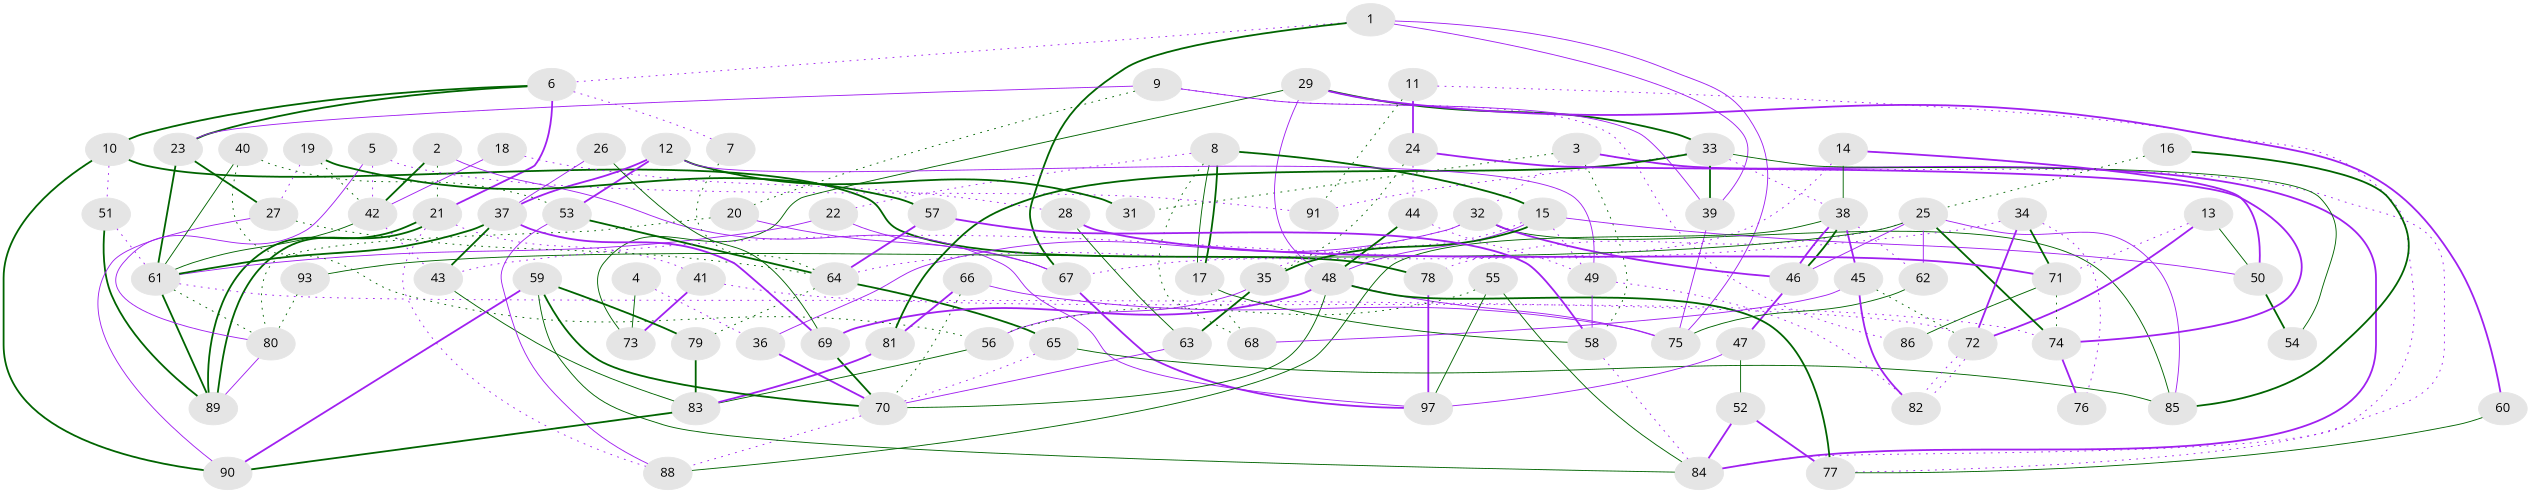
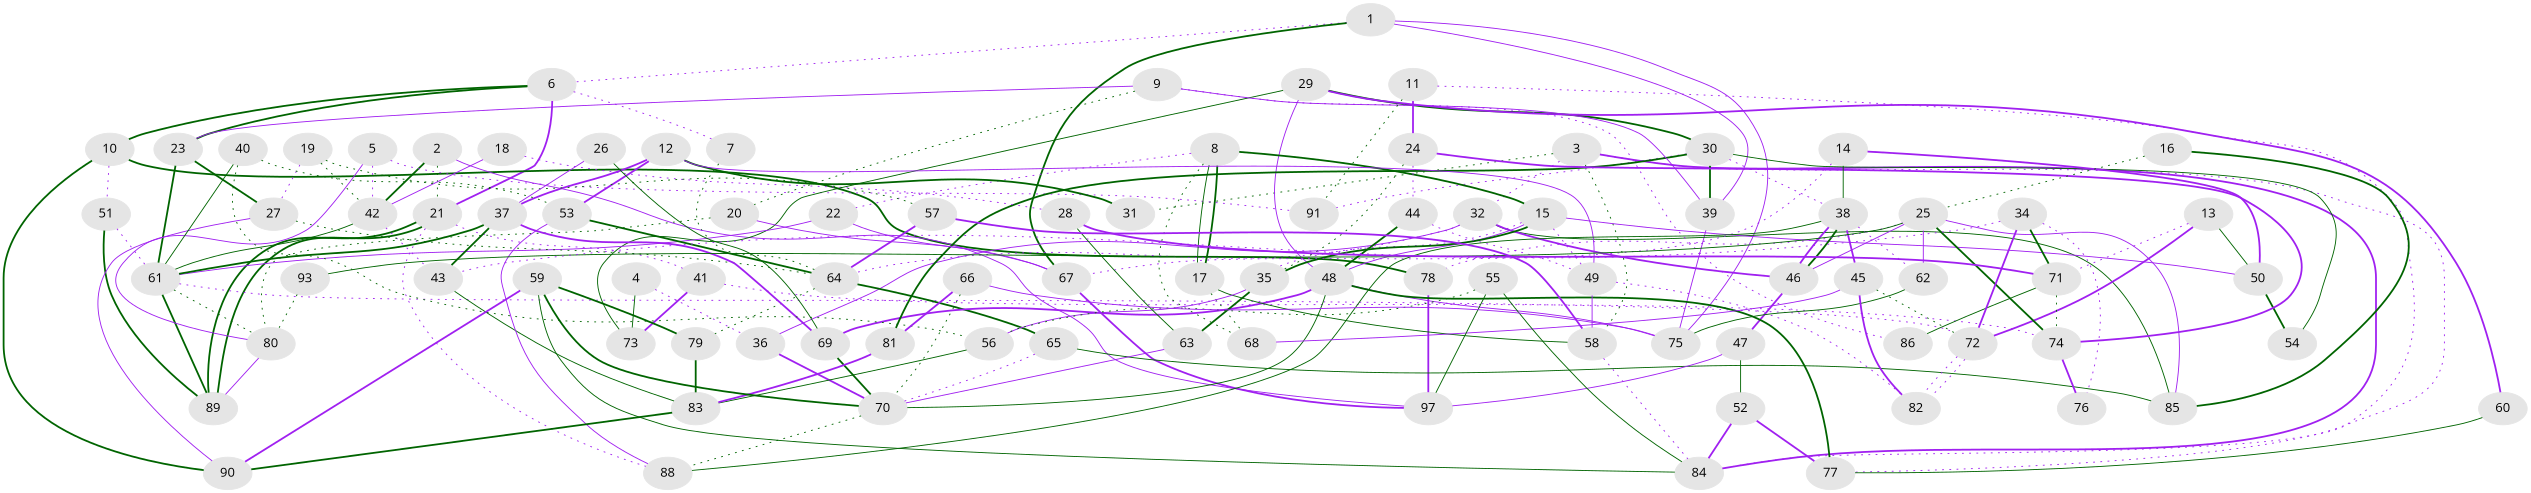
(1710, 149) -> (1710, 149)
(649, 182) -> (649, 182)
(763, 445) -> (763, 445)
